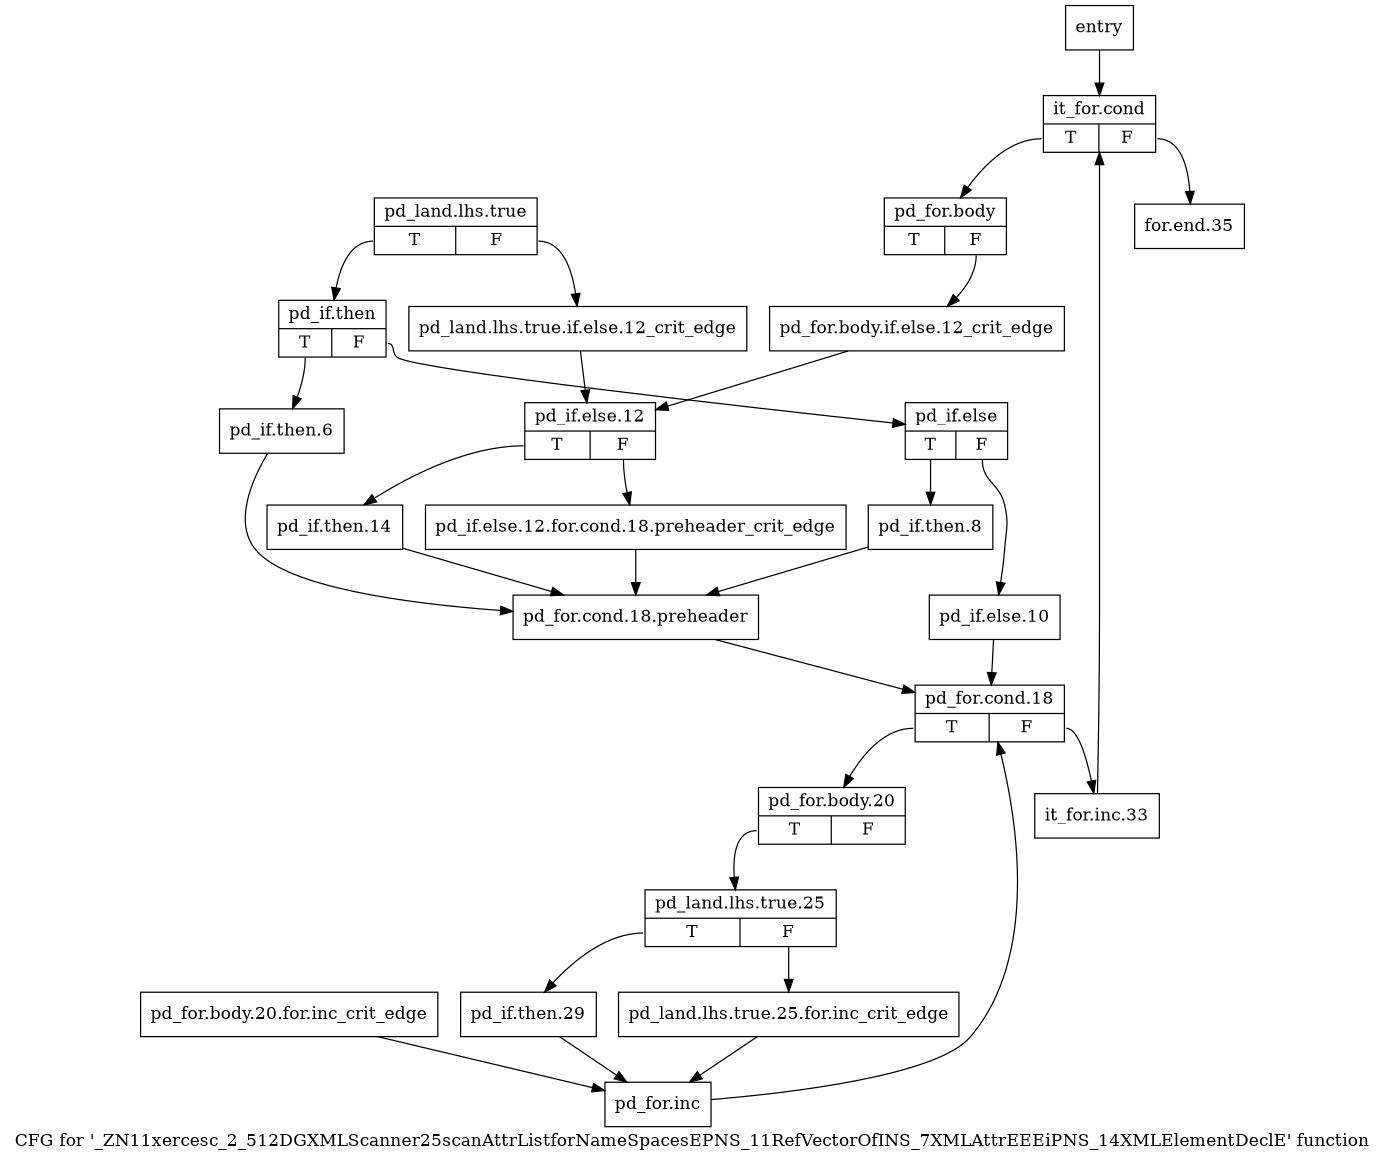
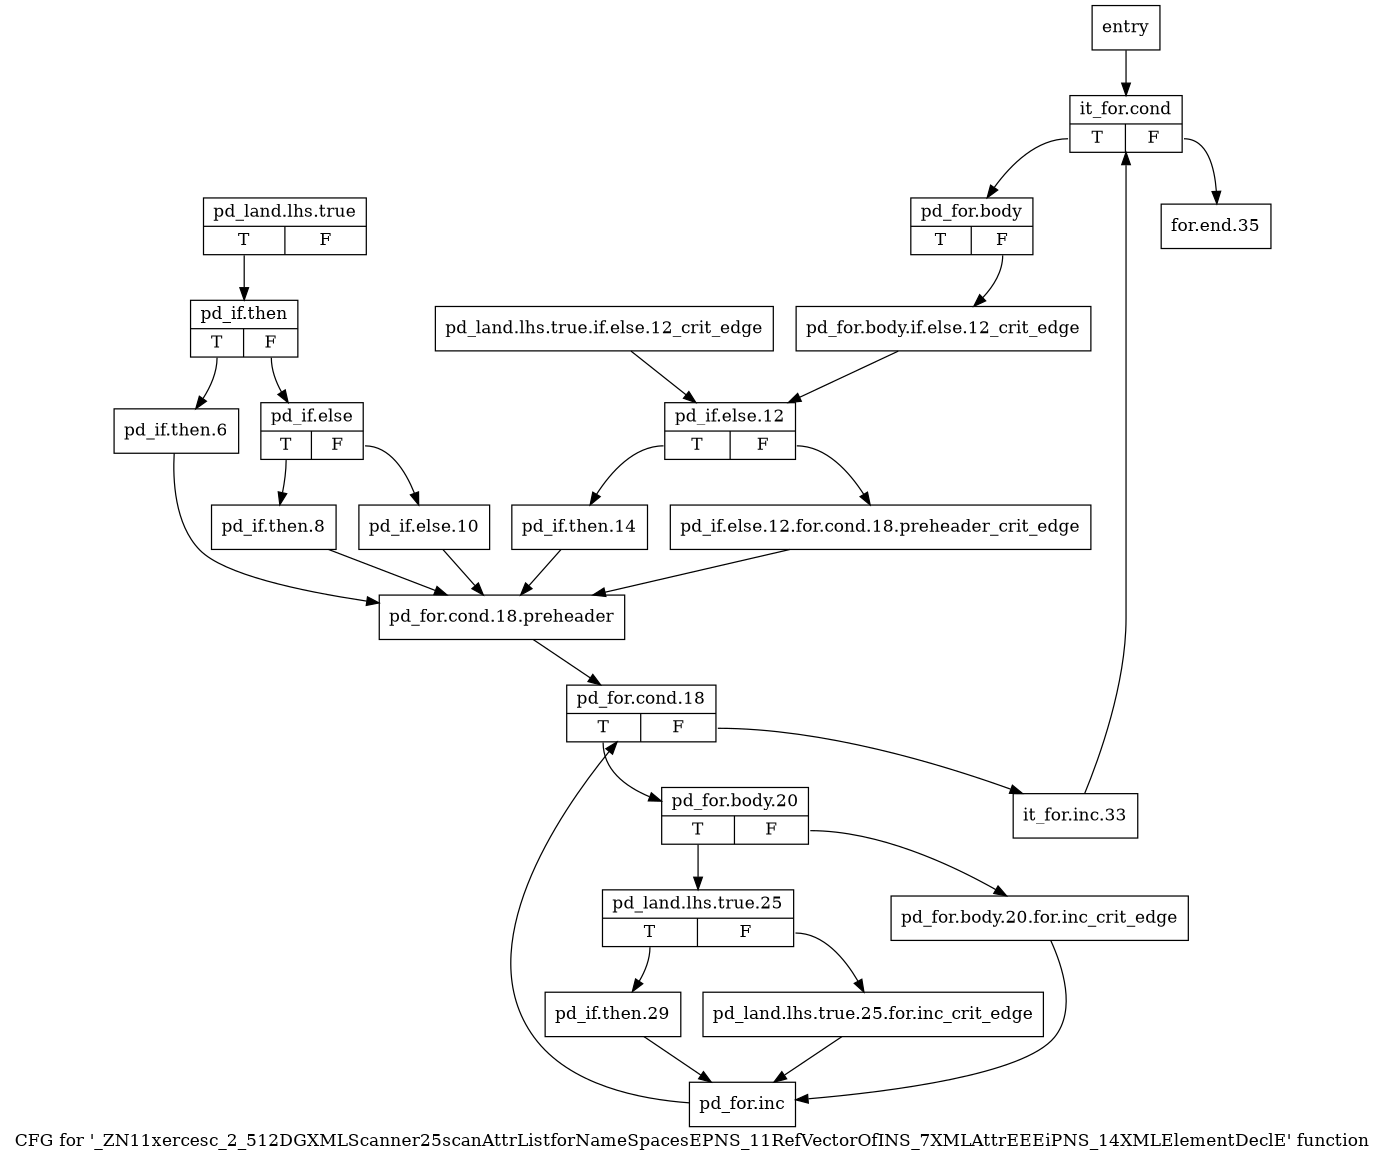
(566, 260) -> none
(993, 656) -> (459, 568)
none -> (906, 849)
